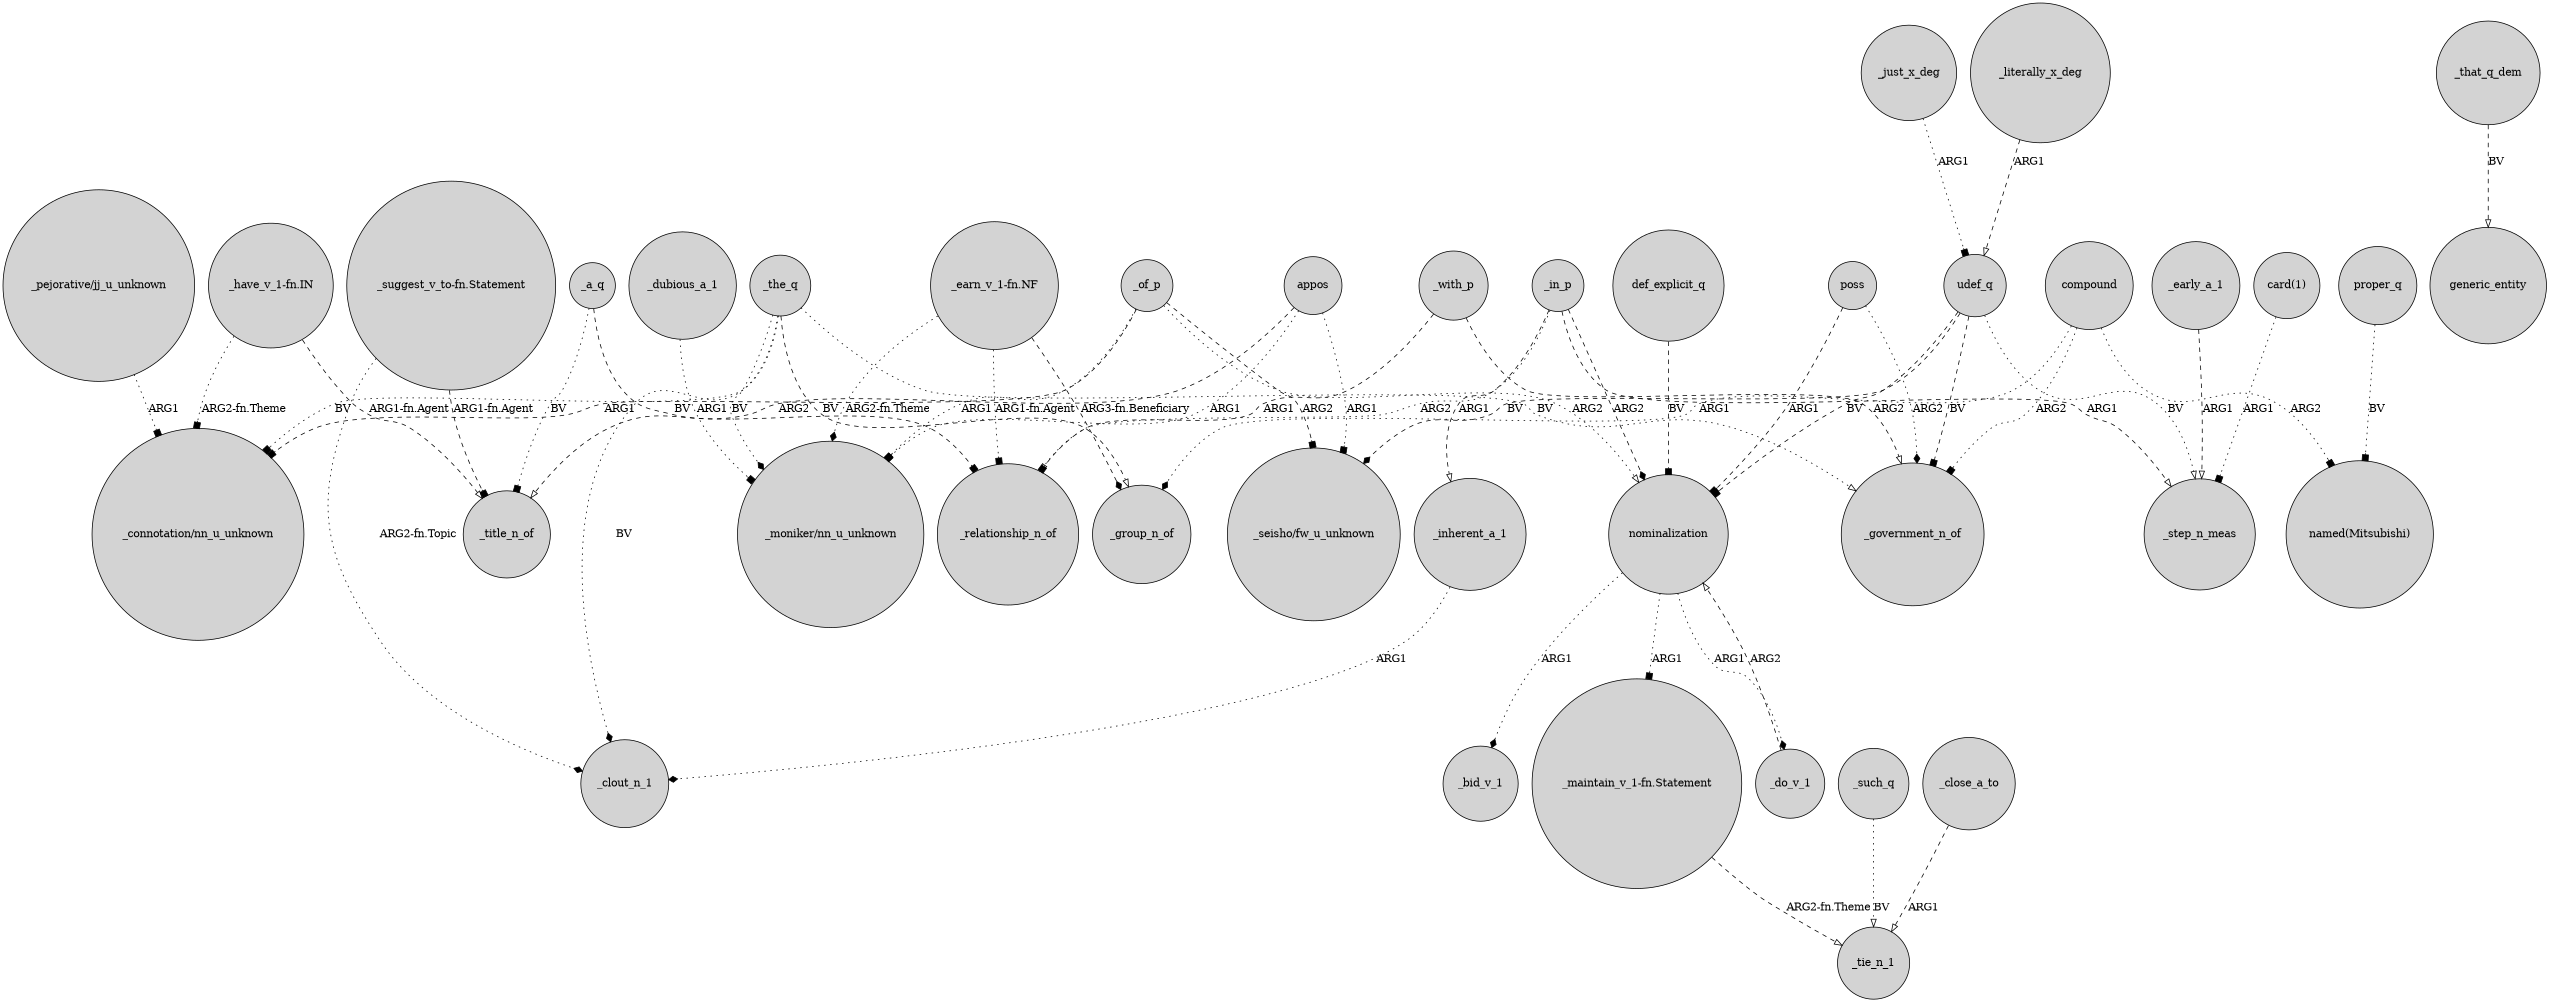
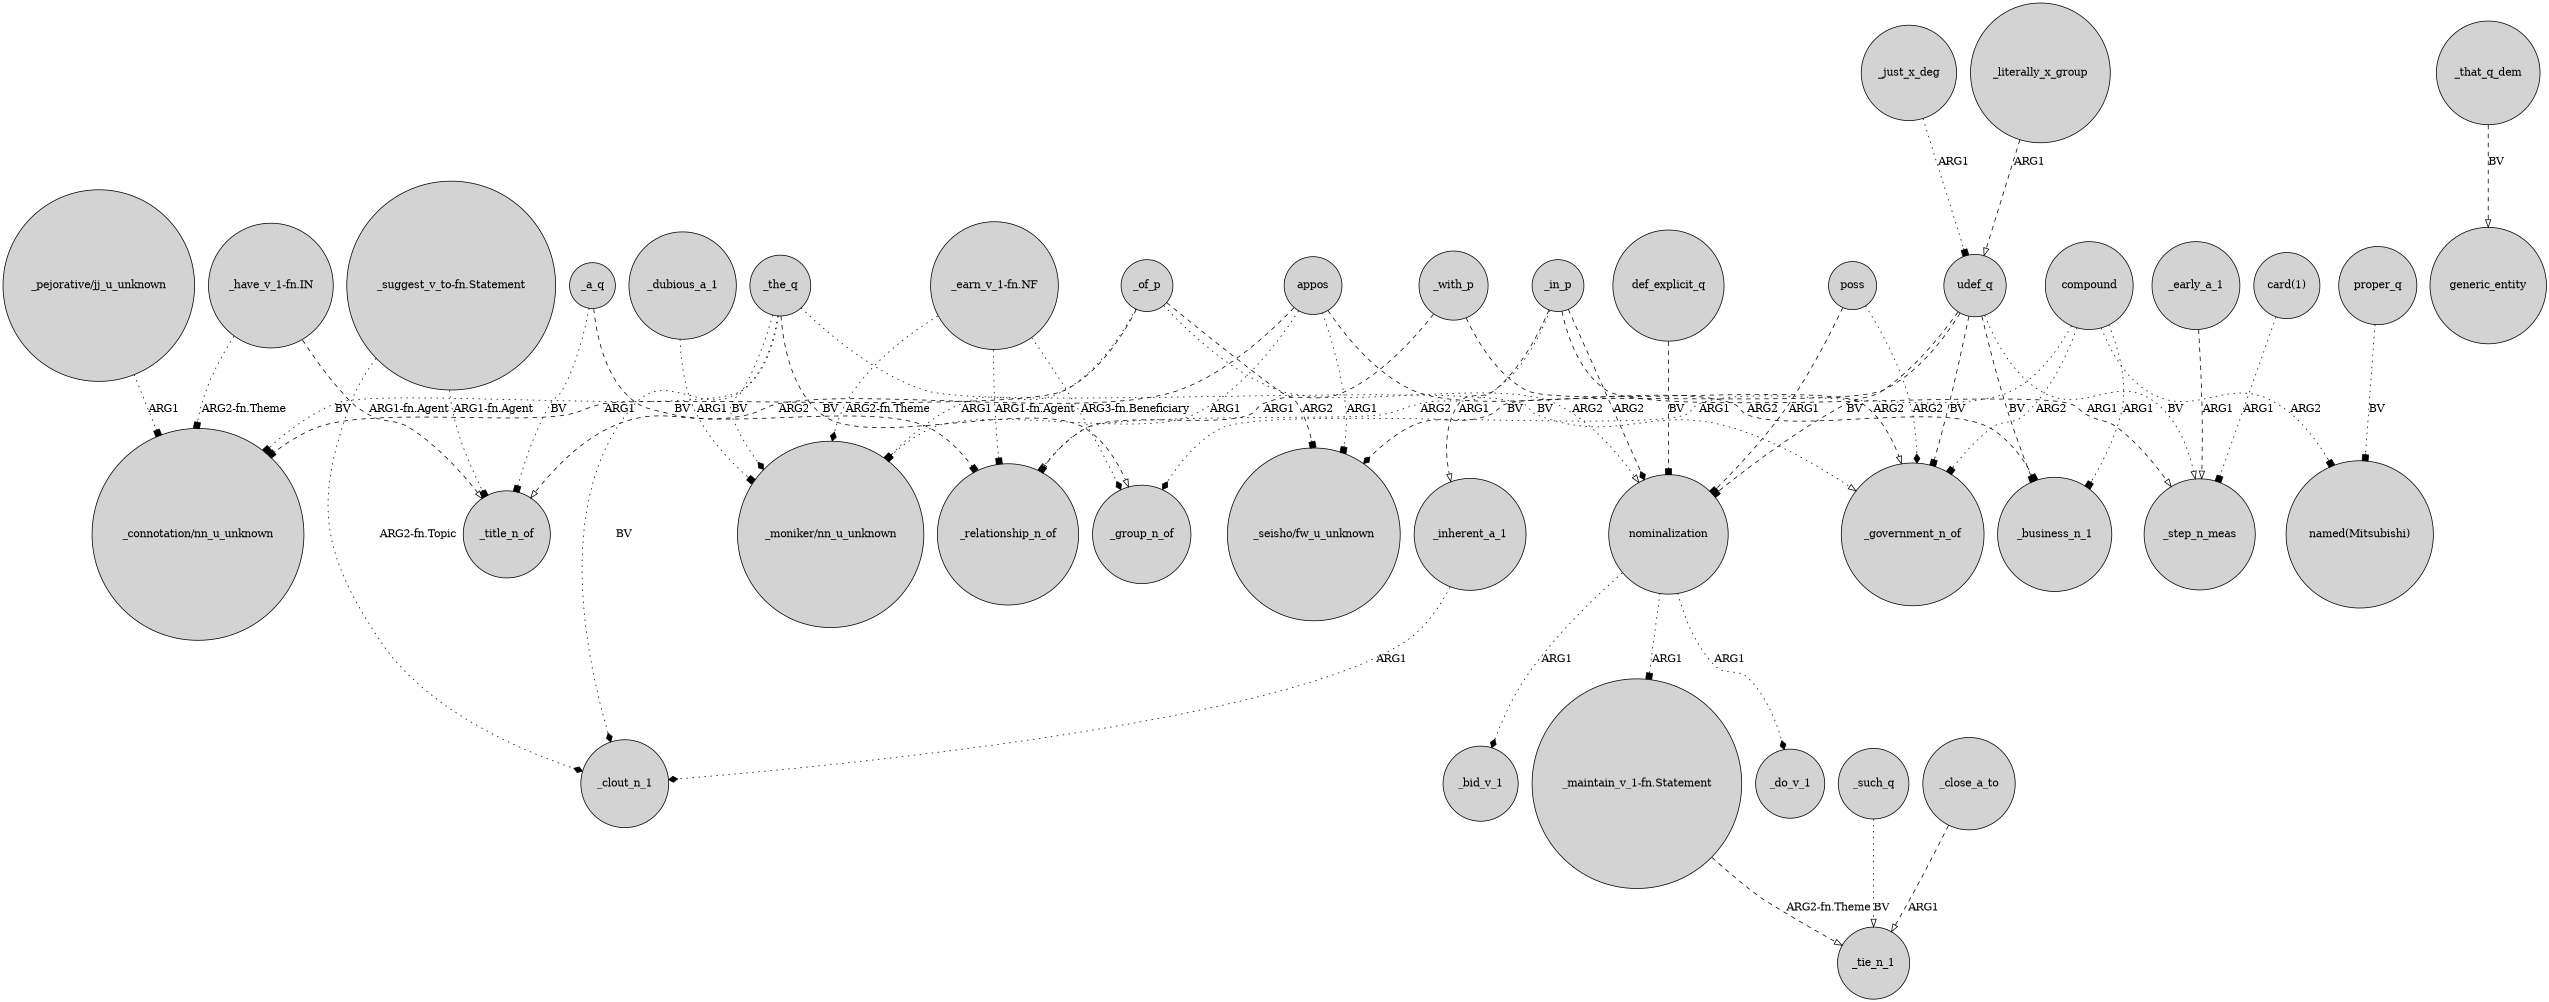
(2040, 73) -> (2040, 73)
(1077, 408) -> (1077, 408)
(461, 441) -> (461, 441)
none -> (2055, 534)
(1751, 666) -> none
